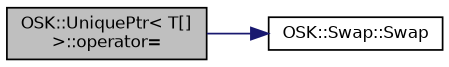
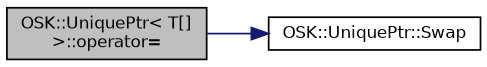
(356, 34) -> (375, 34)
